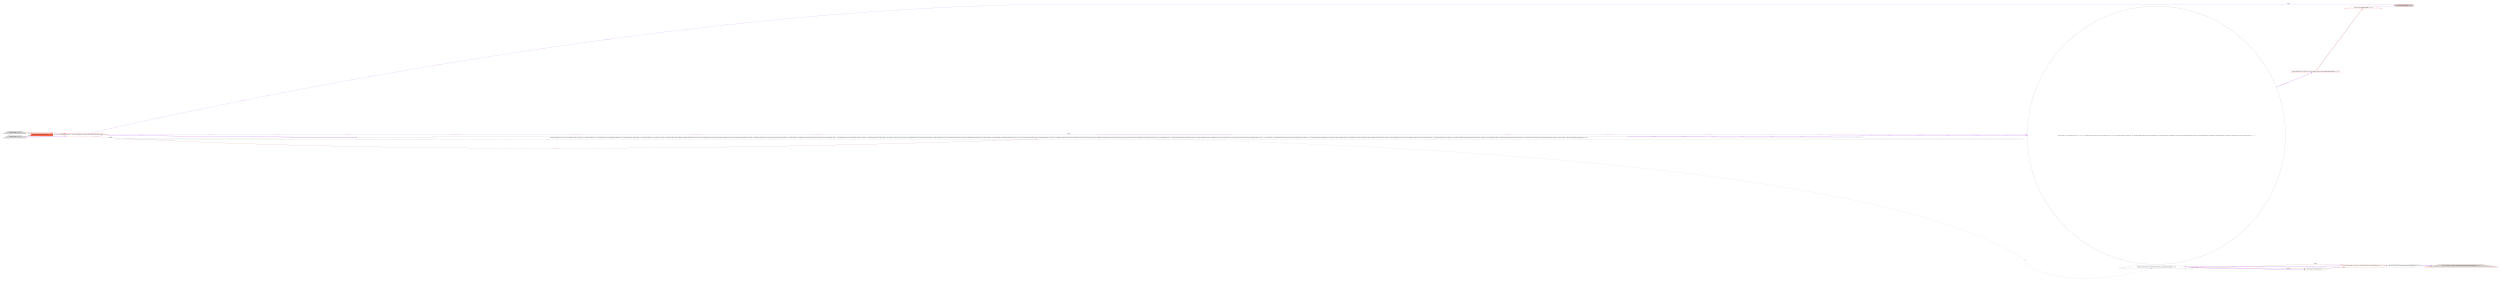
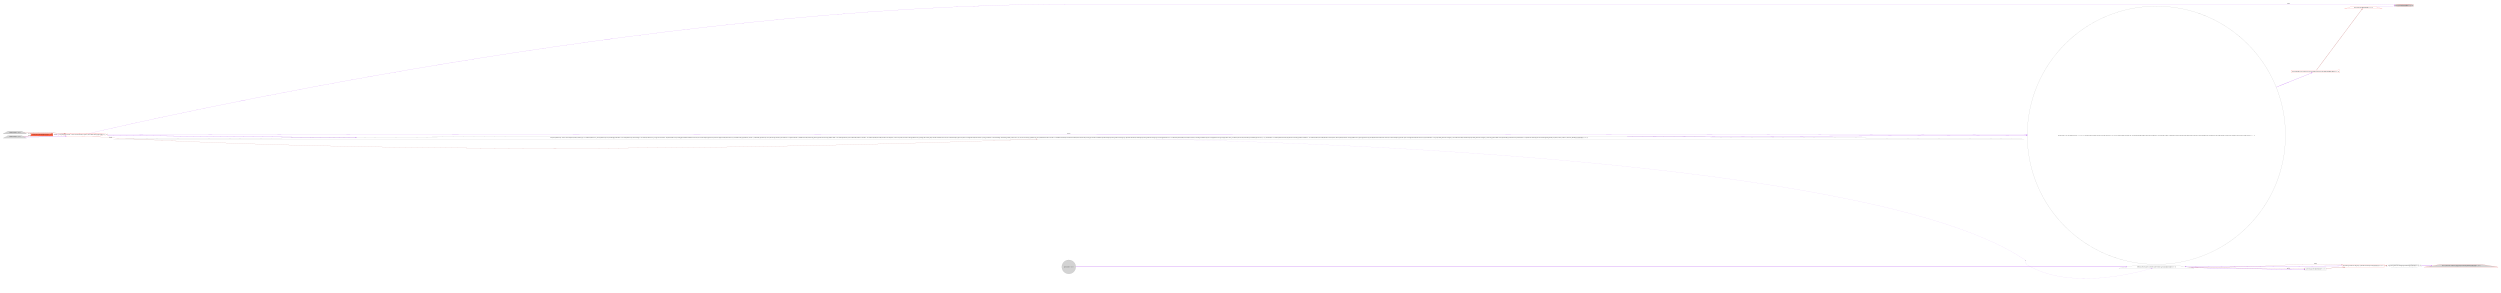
none -> (1069, 267)
